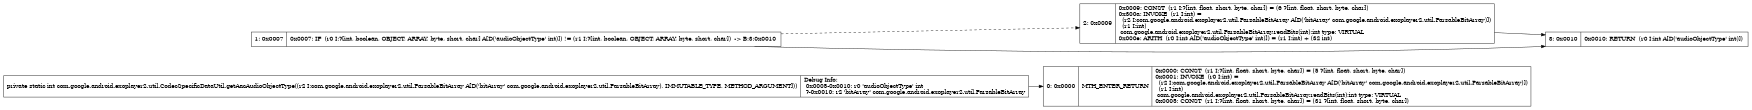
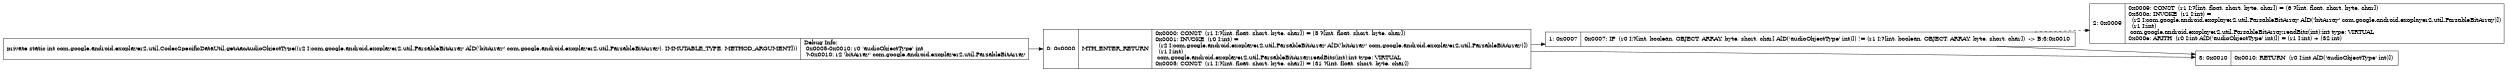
(1518, 34) -> (1861, 54)
none -> (1536, 44)
